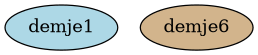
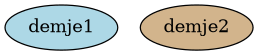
(197, 28) -> (197, 28)
